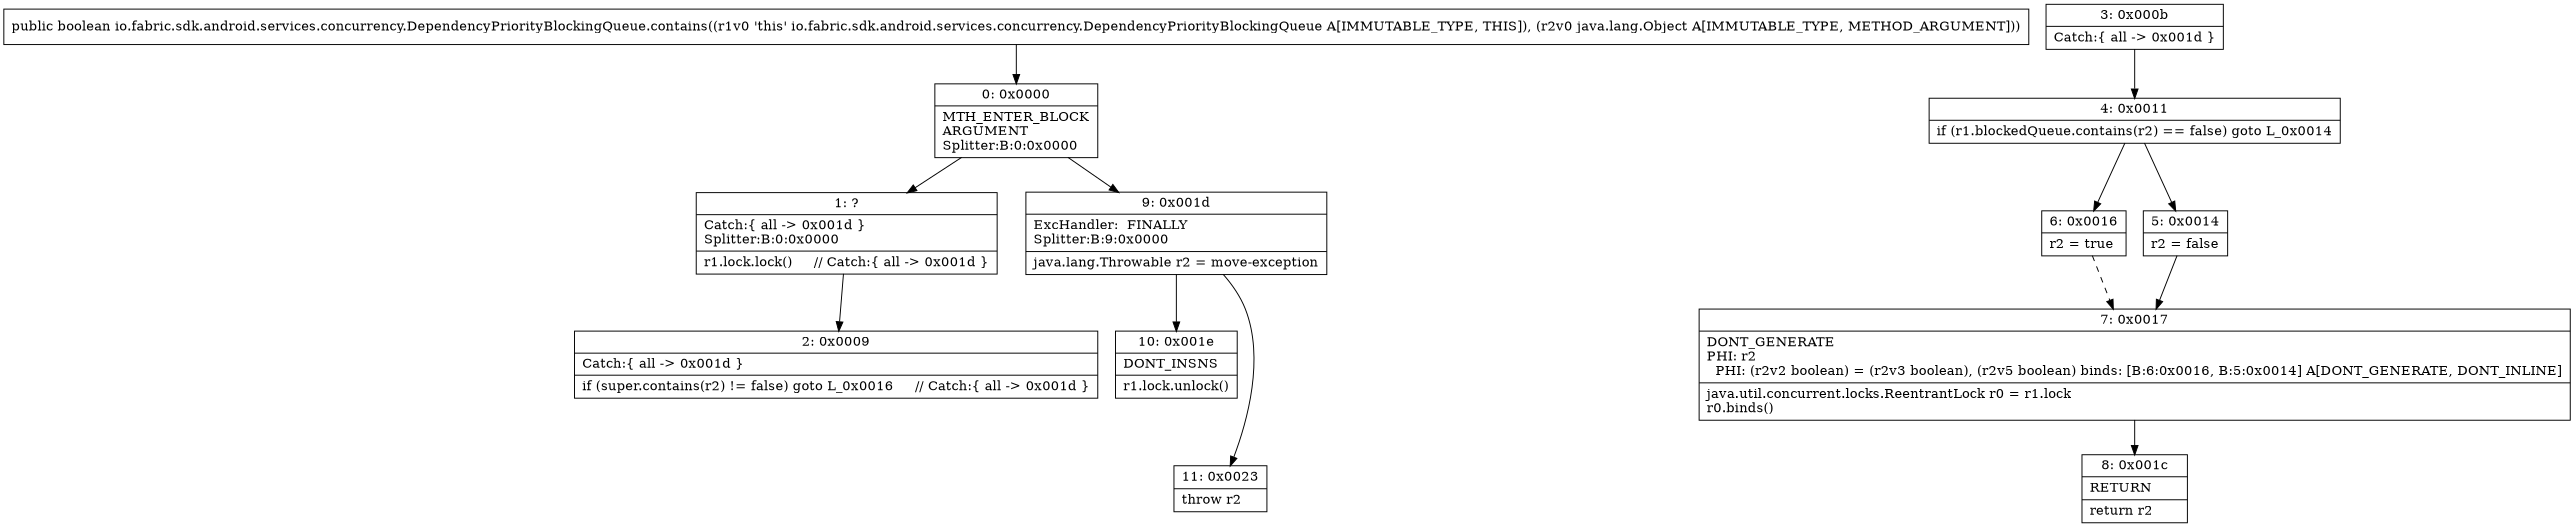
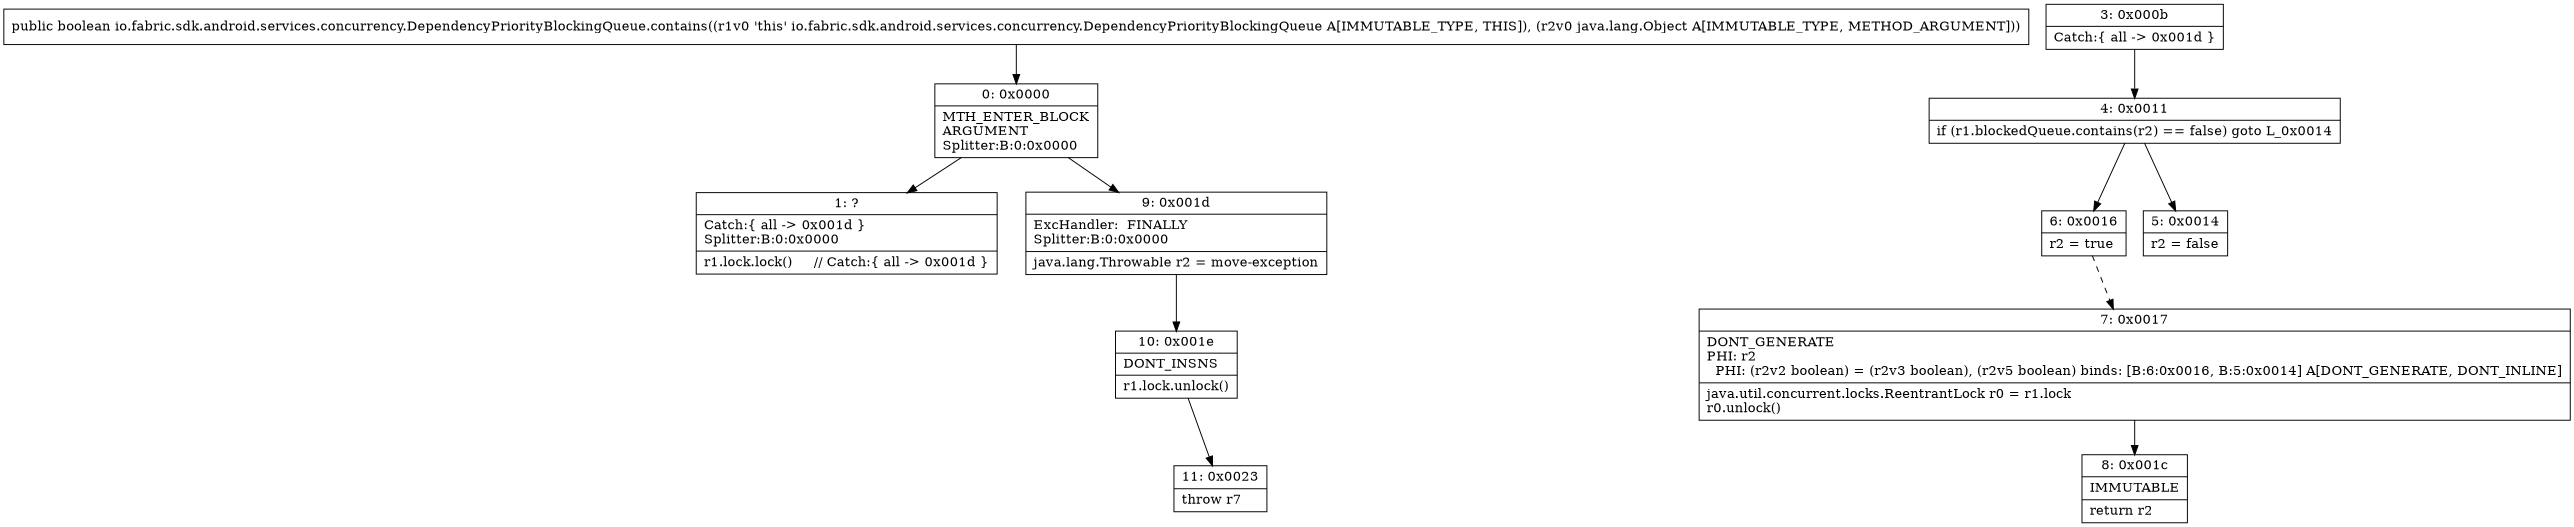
(1102, 240) -> (1102, 240)
(2168, 278) -> none
(1254, 363) -> (1199, 427)
(836, 365) -> none
(1740, 408) -> (1744, 408)
(2121, 488) -> (2135, 488)
(1212, 500) -> (1212, 500)
